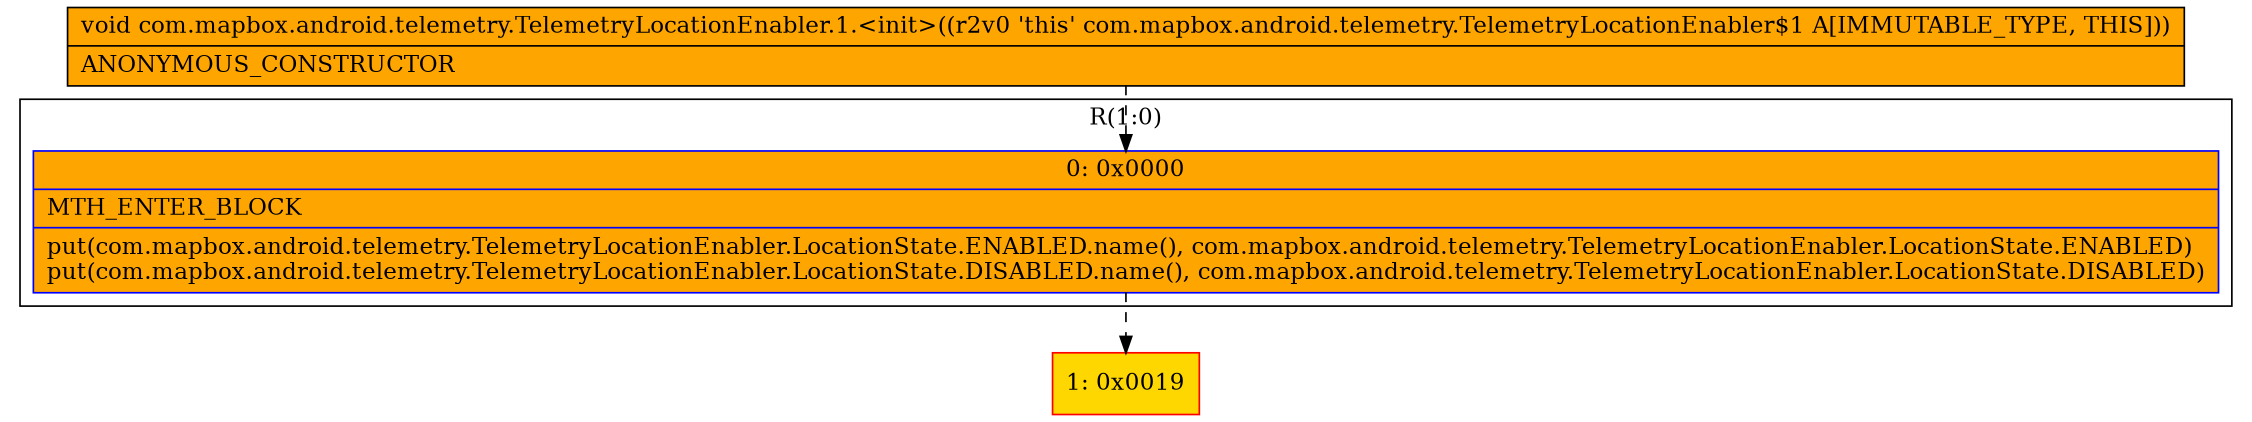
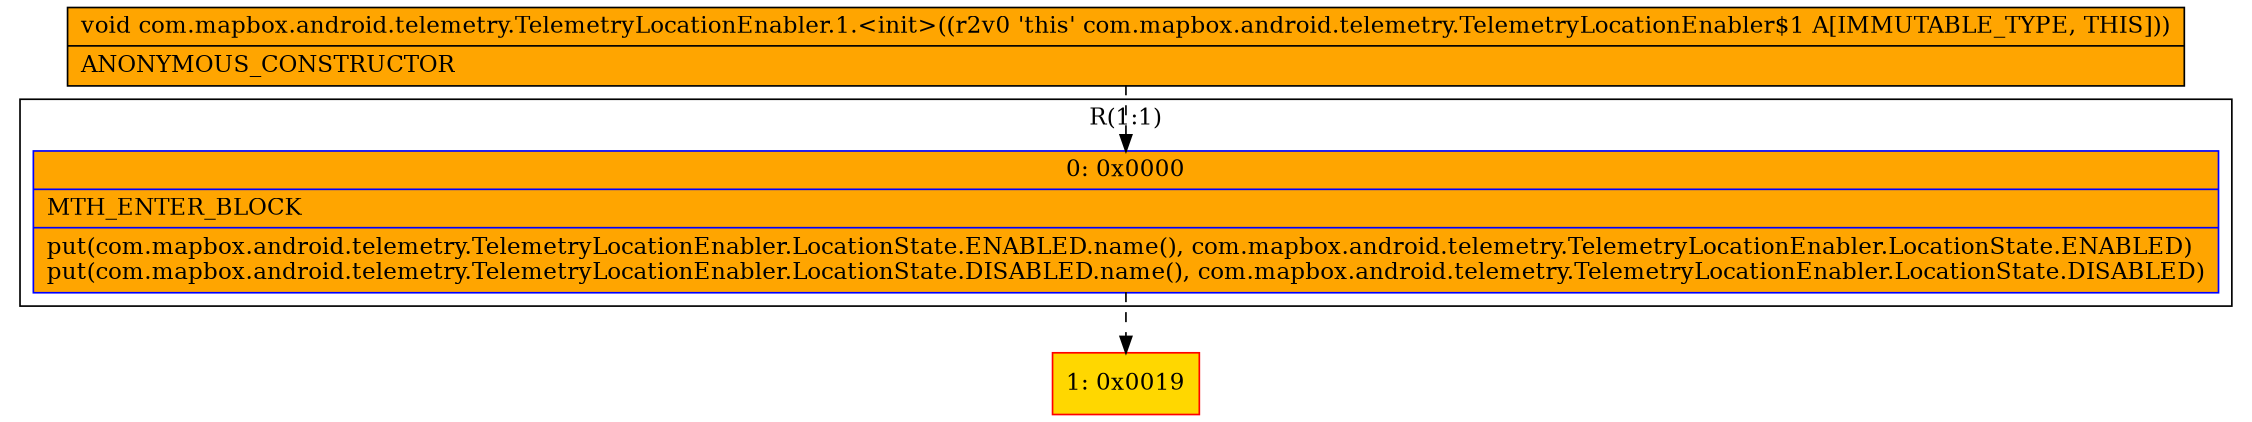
(1126, 118) -> (1126, 118)
